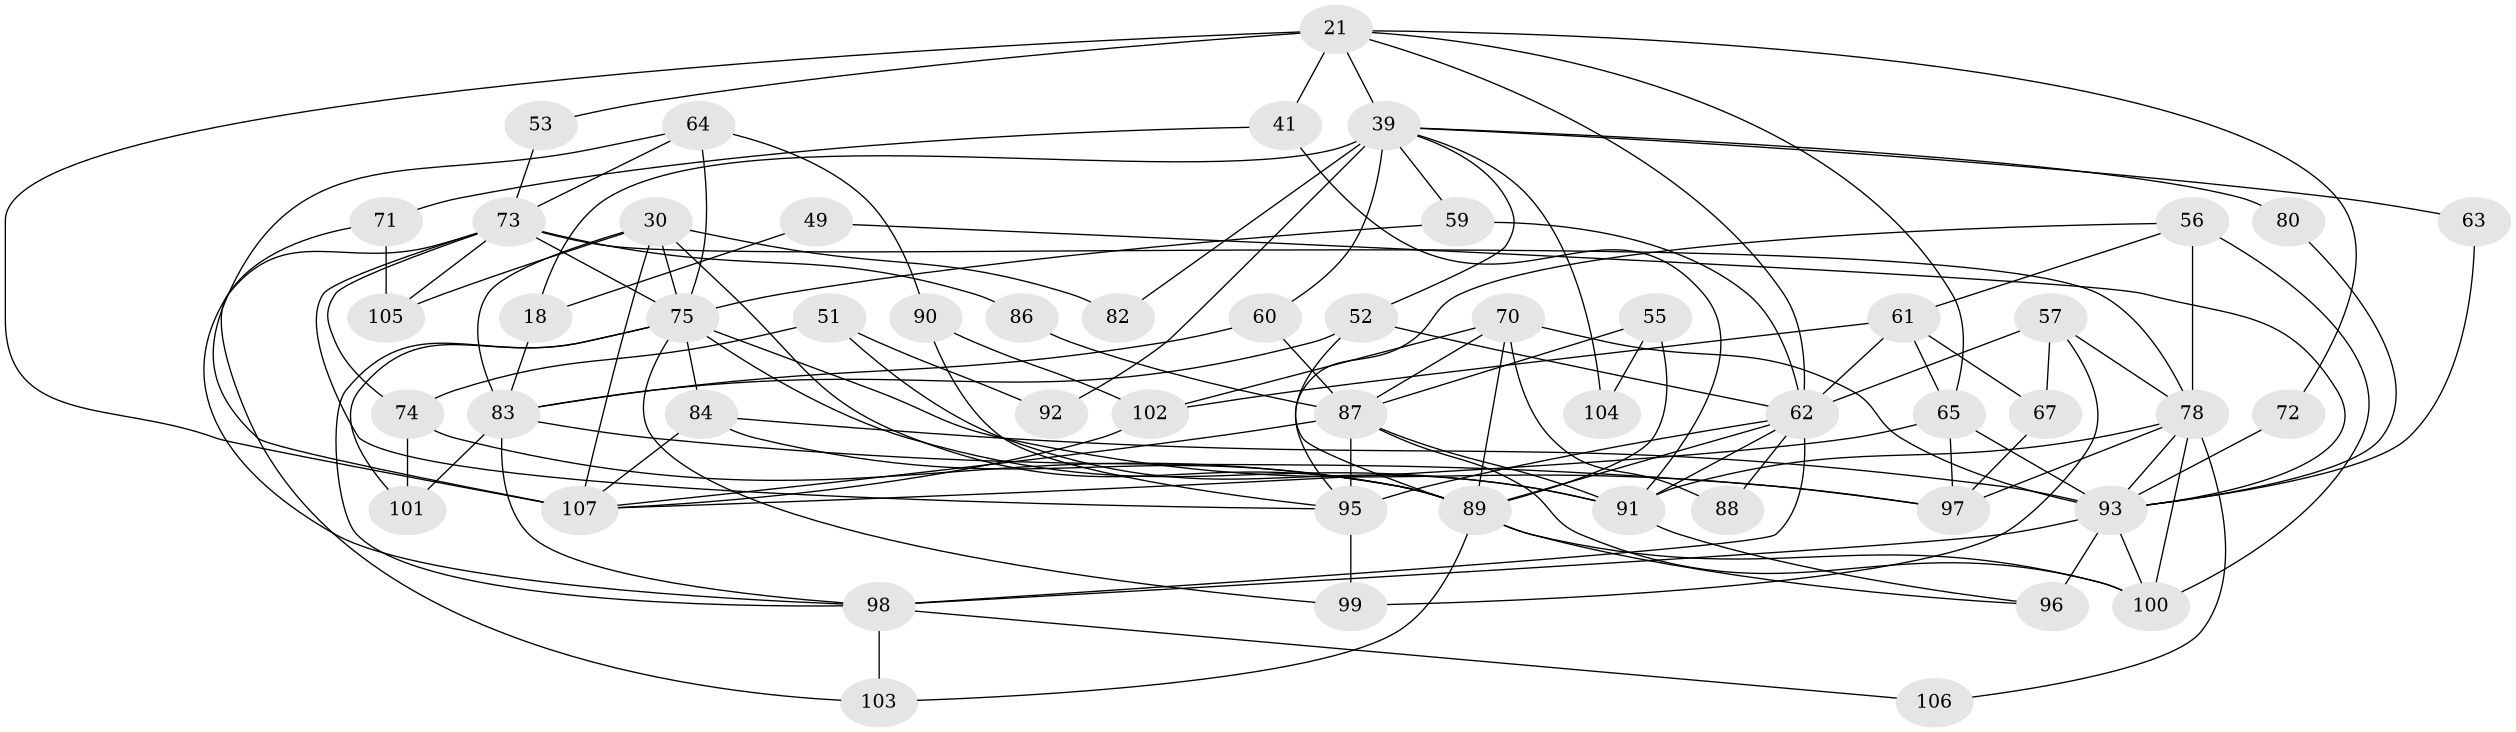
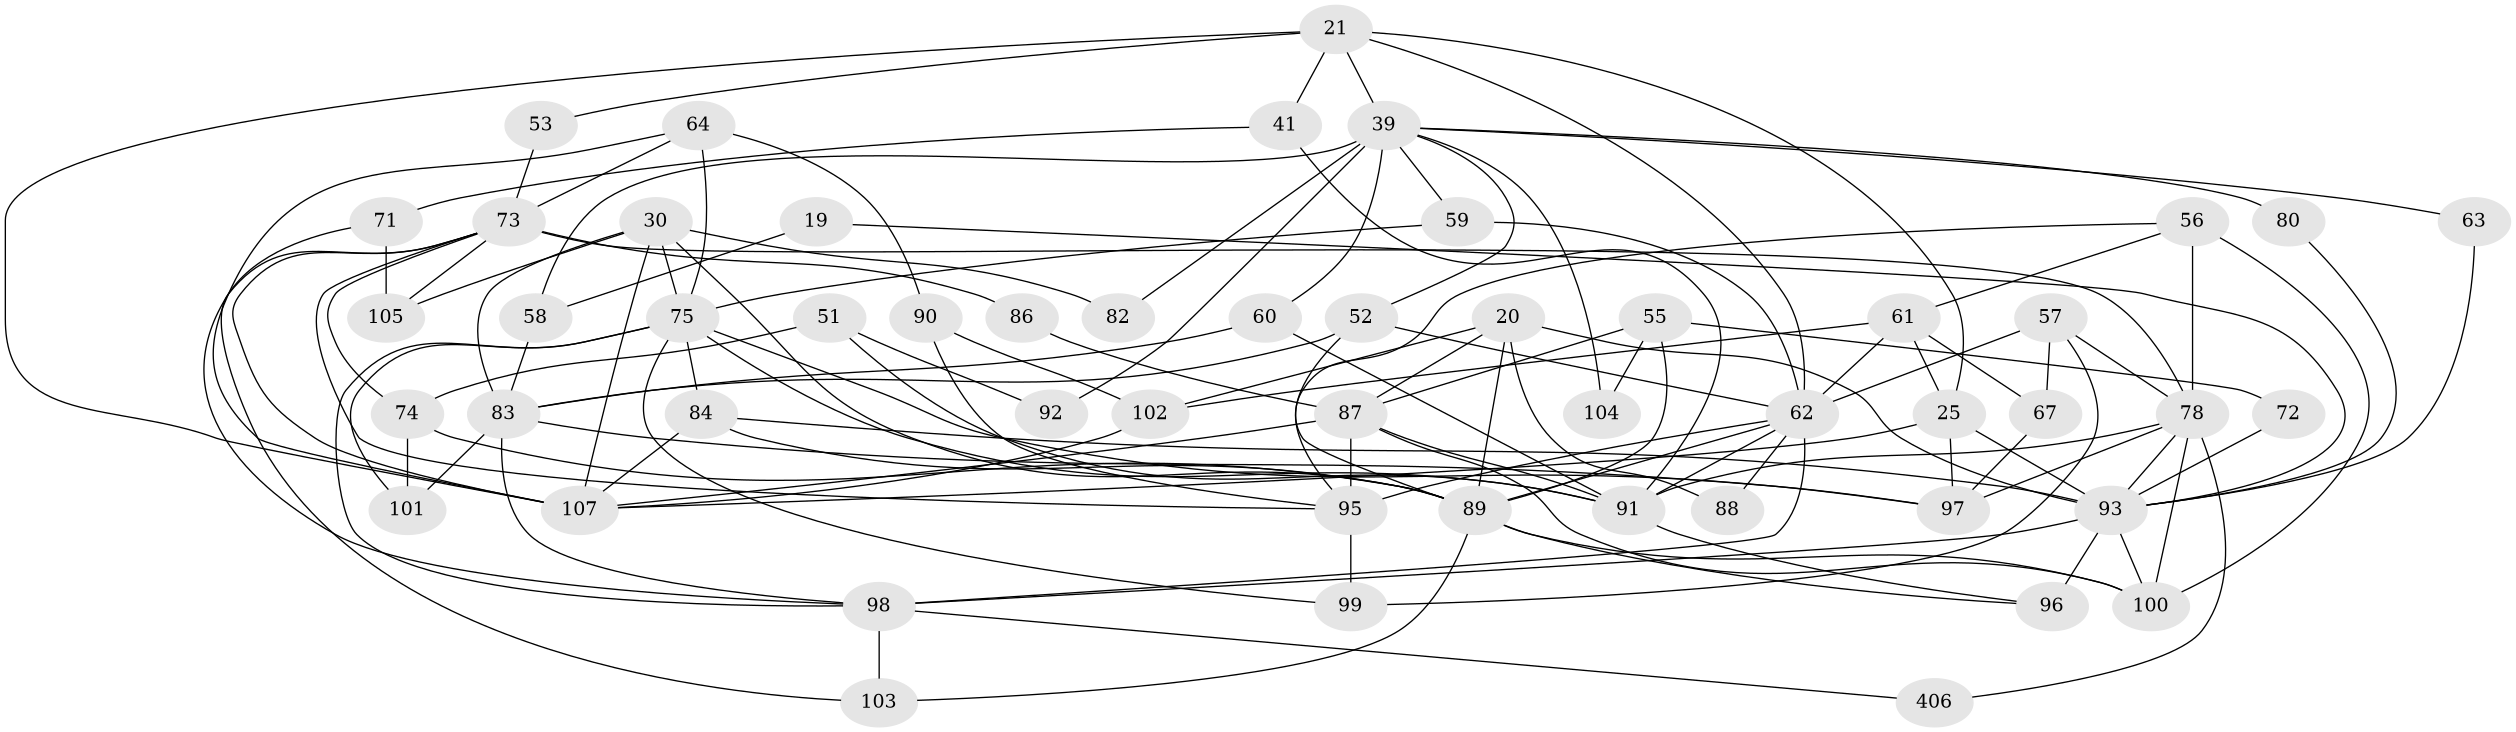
(1972, 72) -> (1977, 356)
(816, 222) -> (816, 222)
(596, 270) -> (251, 370)
(536, 318) -> (536, 318)
(1508, 318) -> (1508, 318)
(1306, 363) -> (1447, 414)
(1949, 414) -> (1949, 414)
(1935, 703) -> (1935, 703)
